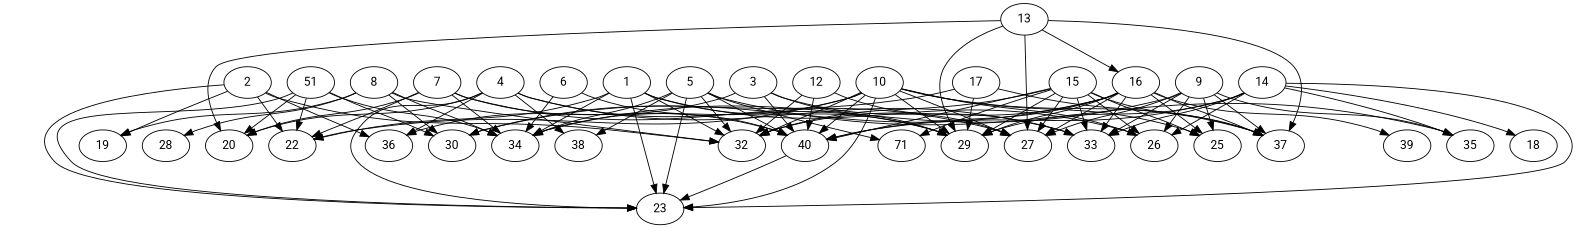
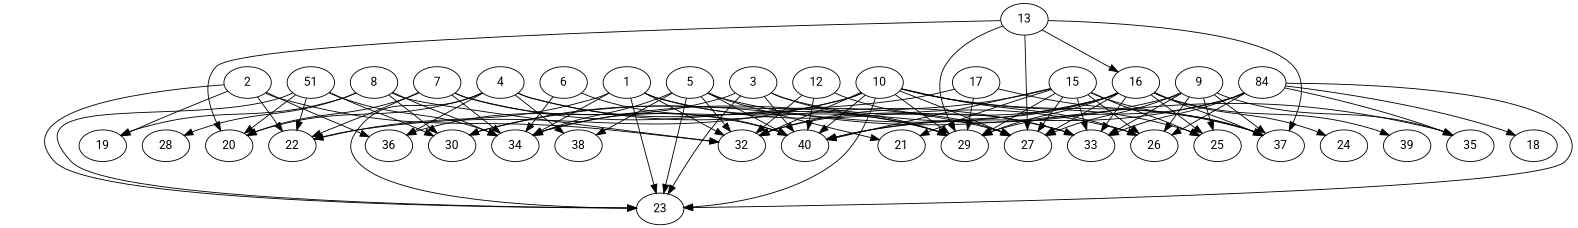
(1262, 83) -> (1262, 83)
(902, 146) -> (902, 146)
none -> (1344, 146)
(738, 177) -> (707, 134)
